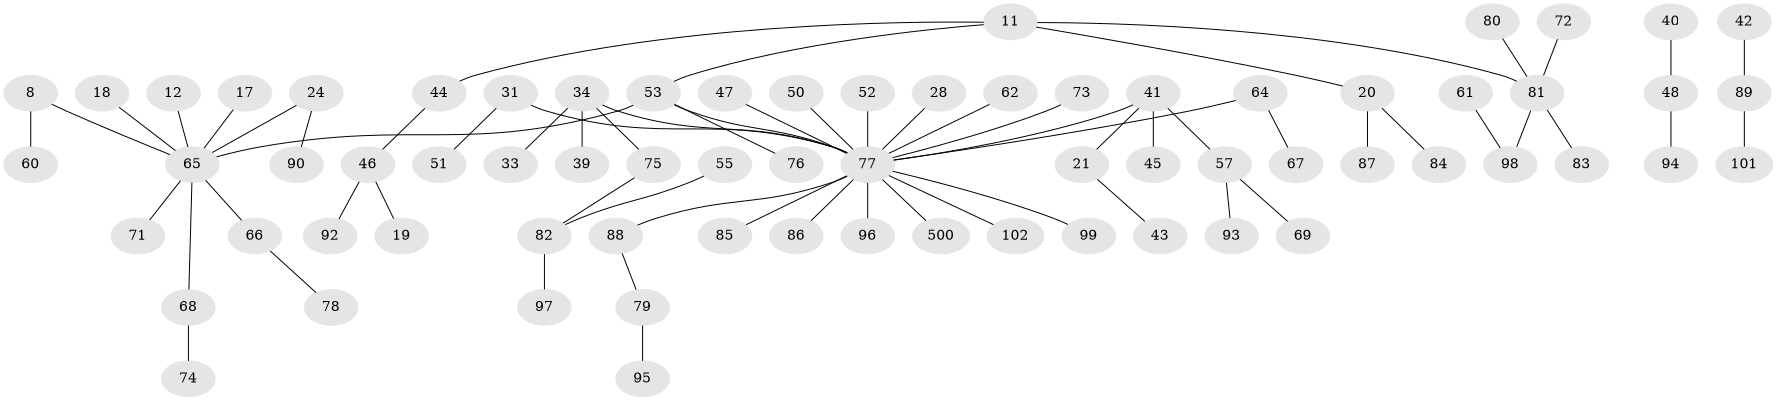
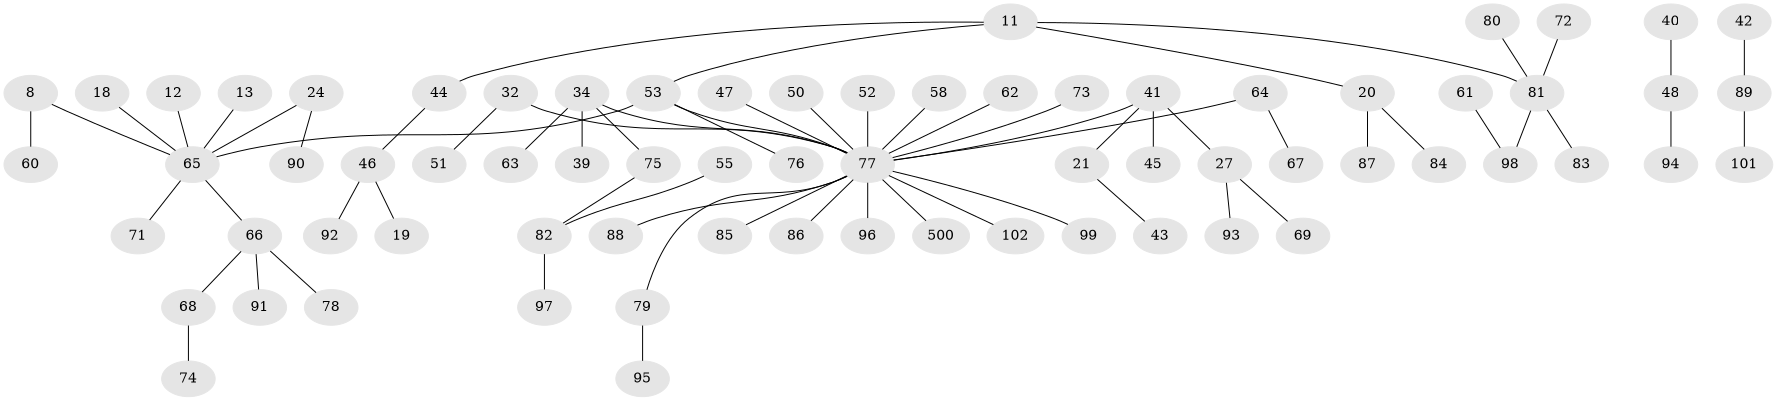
(245, 93) -> (245, 93)
(511, 93) -> (511, 93)
(939, 93) -> (939, 93)
(511, 165) -> (511, 165)
(1225, 165) -> (1225, 165)
(190, 236) -> (222, 272)
(629, 272) -> (737, 196)
none -> (260, 307)
